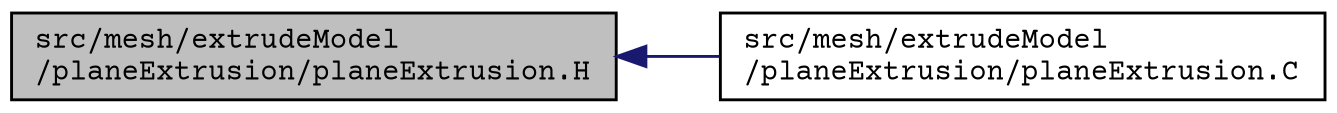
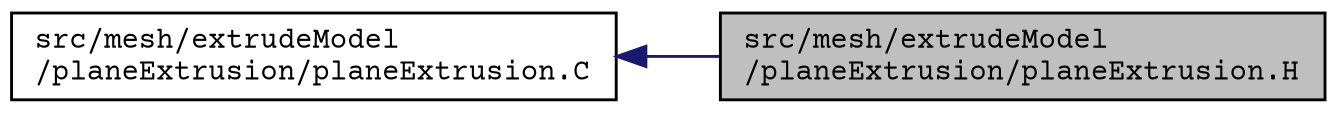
(683, 56) -> (683, 56)
